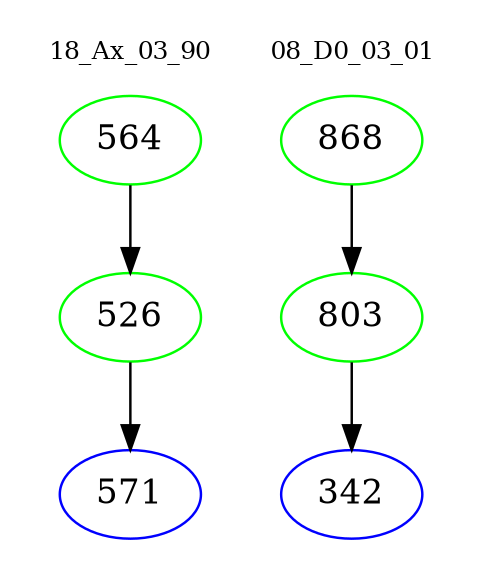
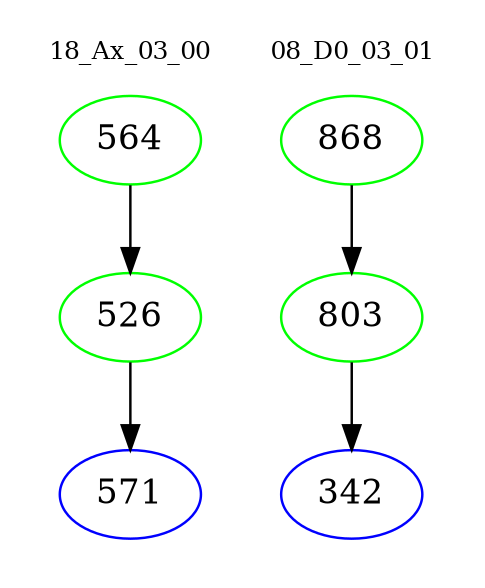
(130, 53) -> (130, 53)
